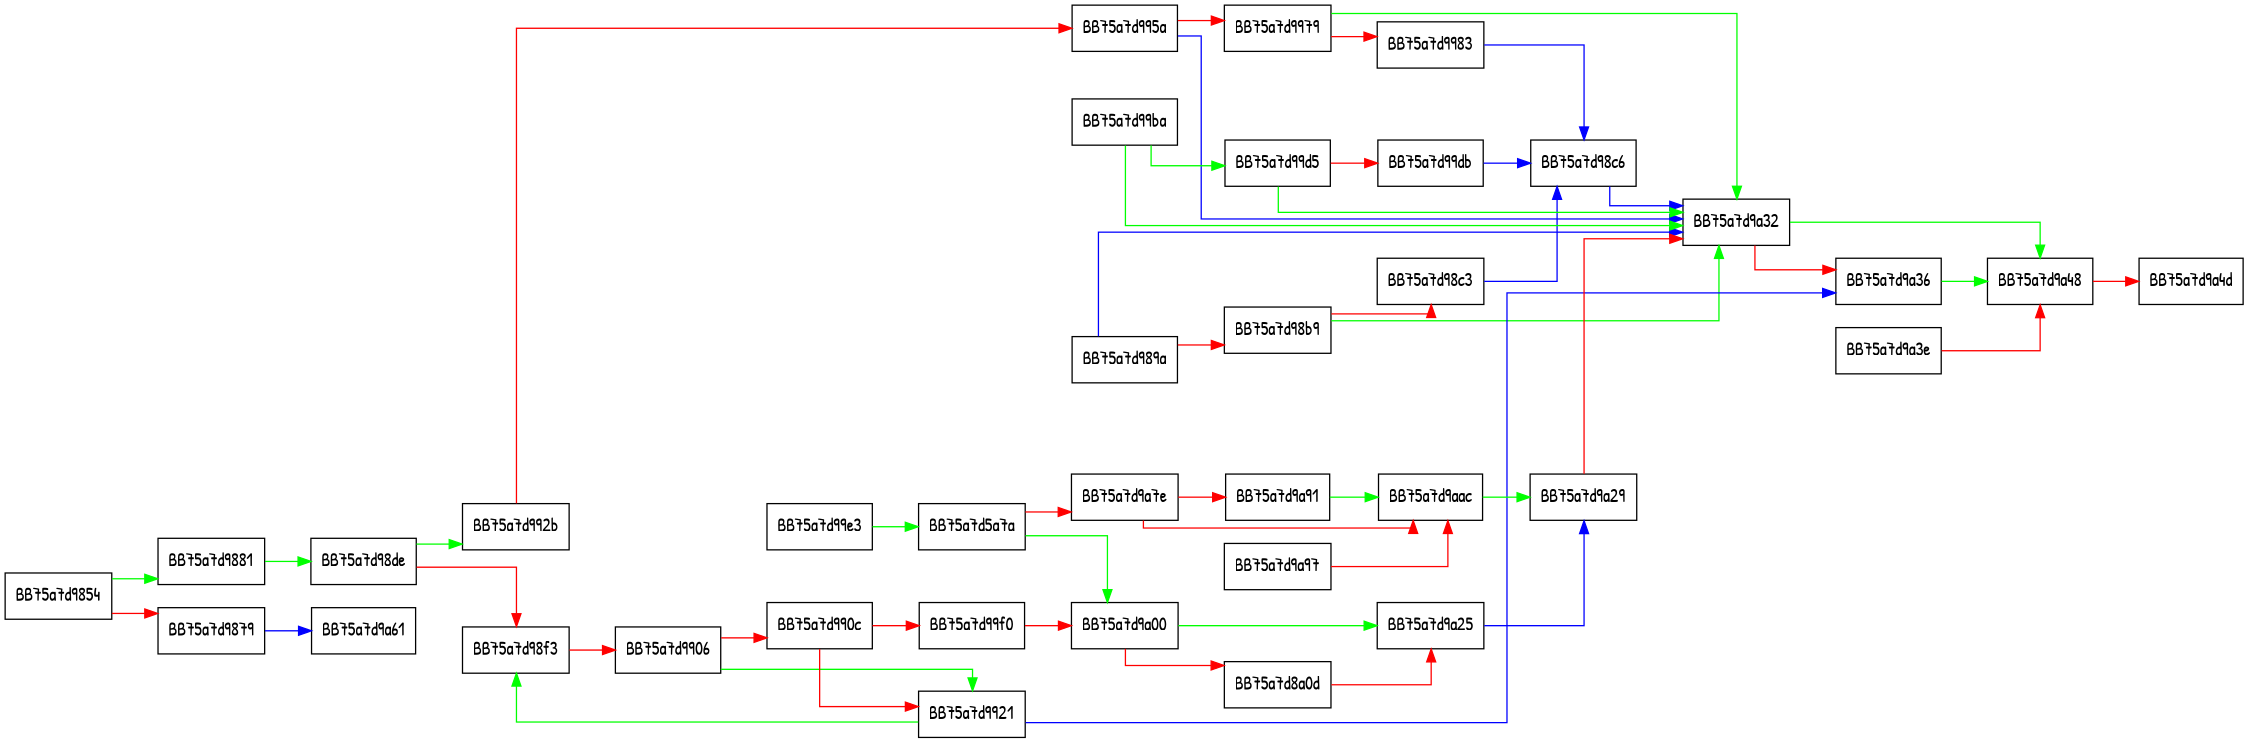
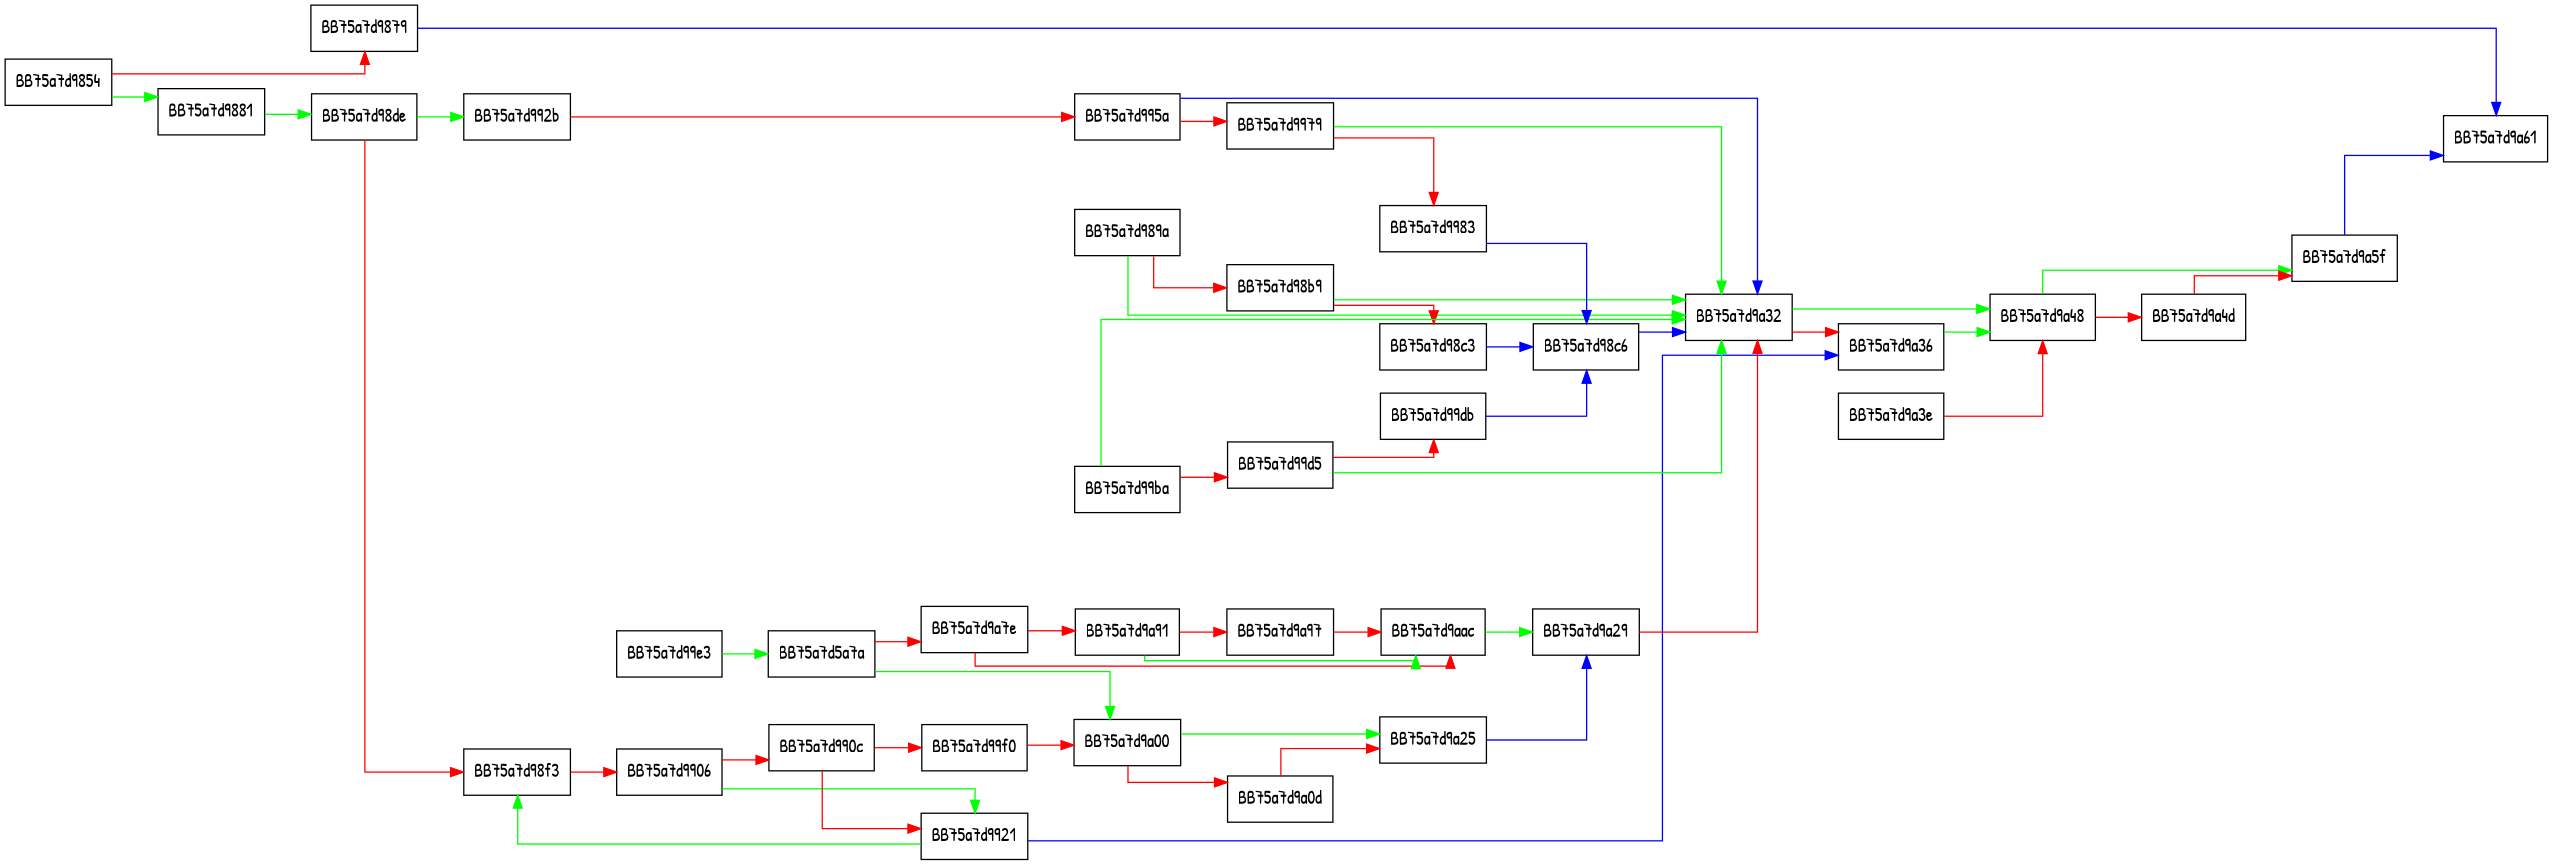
(1171, 166) -> (1197, 477)
(1332, 232) -> (1371, 315)
none -> (2345, 258)
none -> (1197, 632)
(1278, 685) -> (1280, 799)
